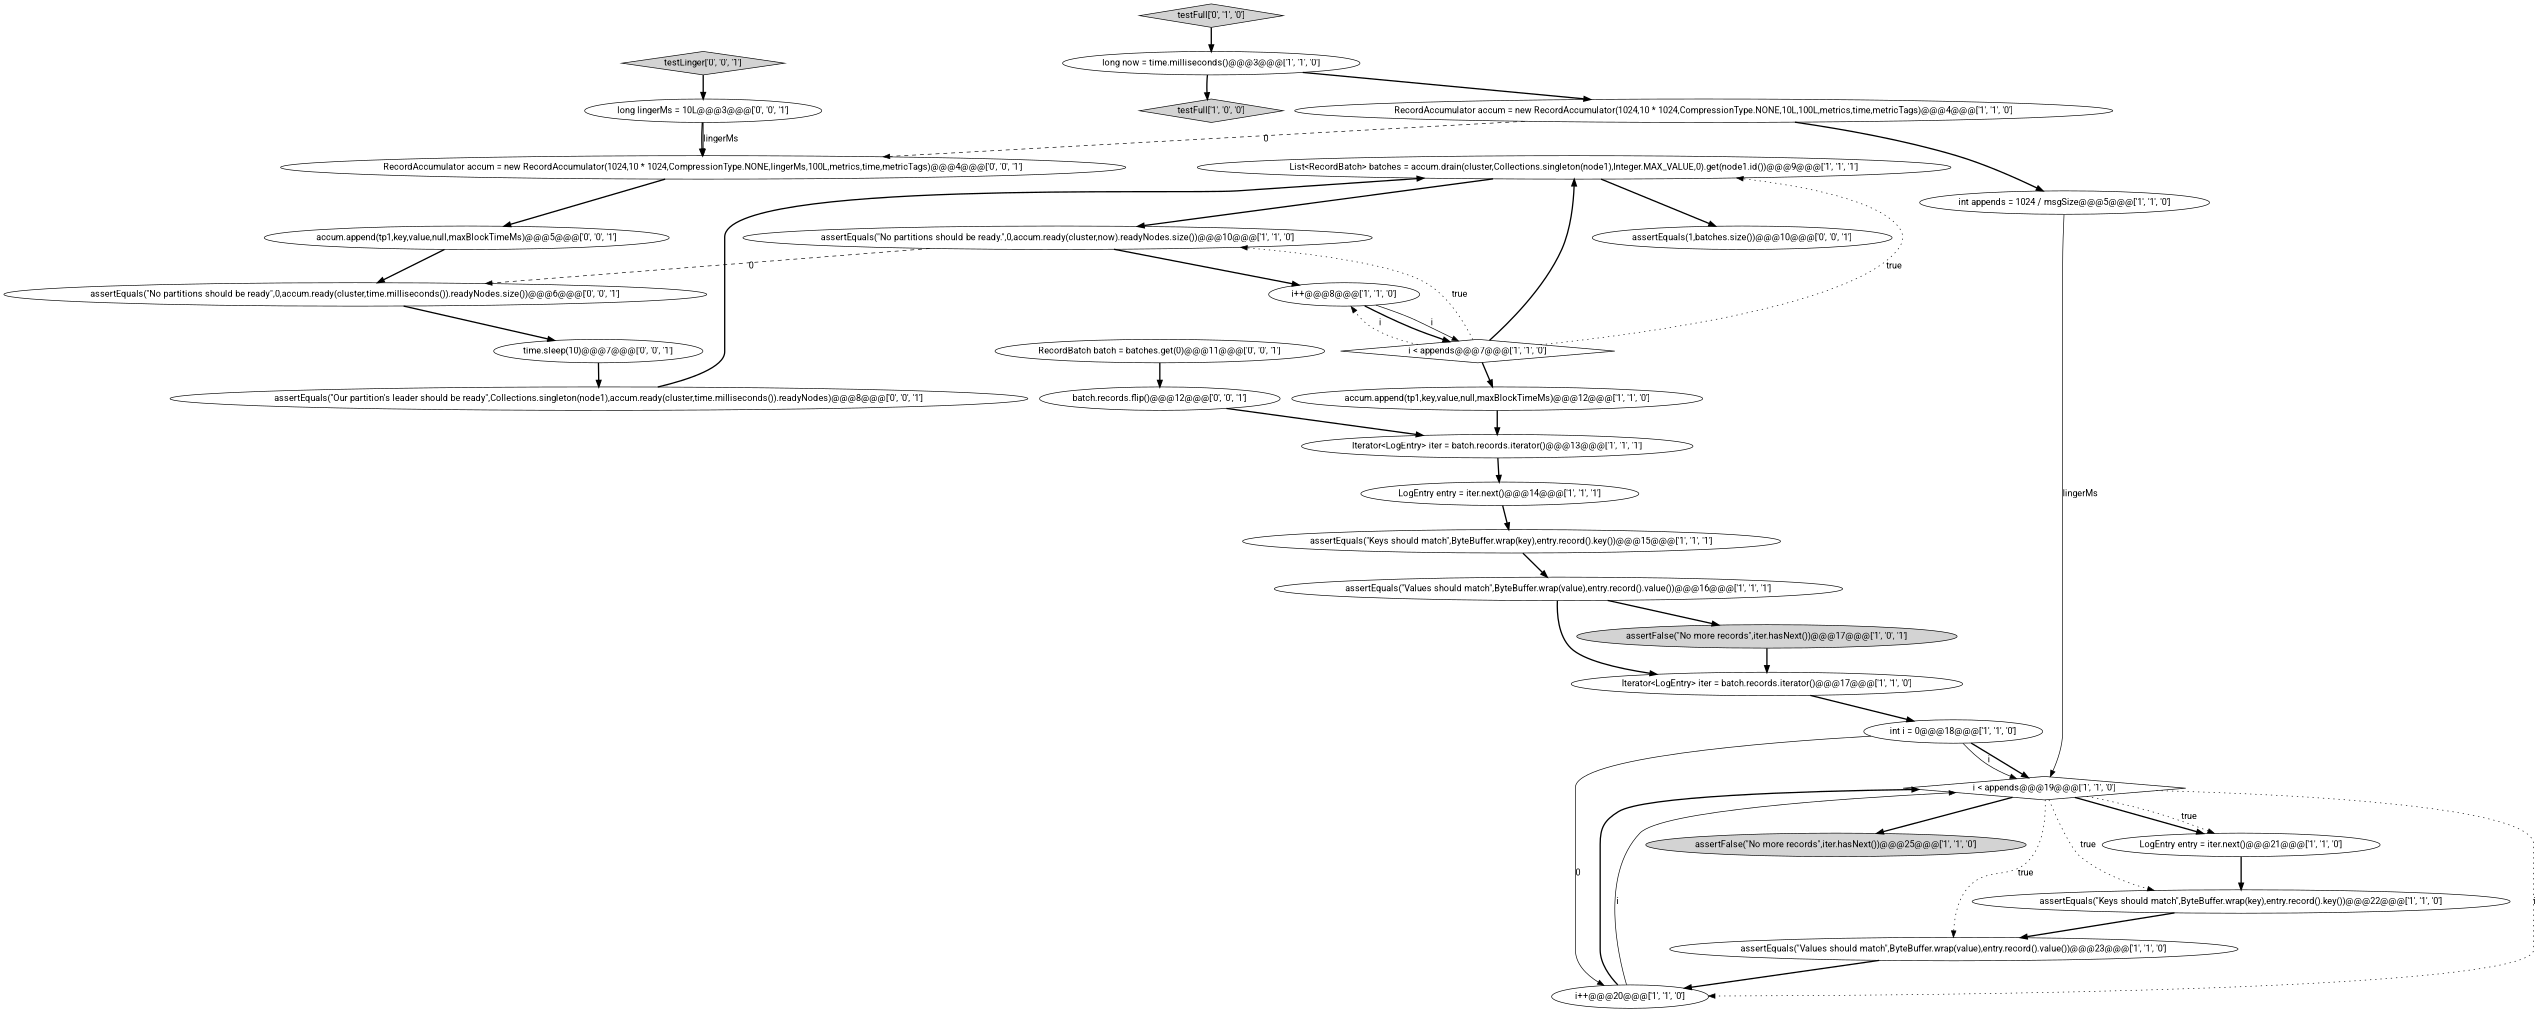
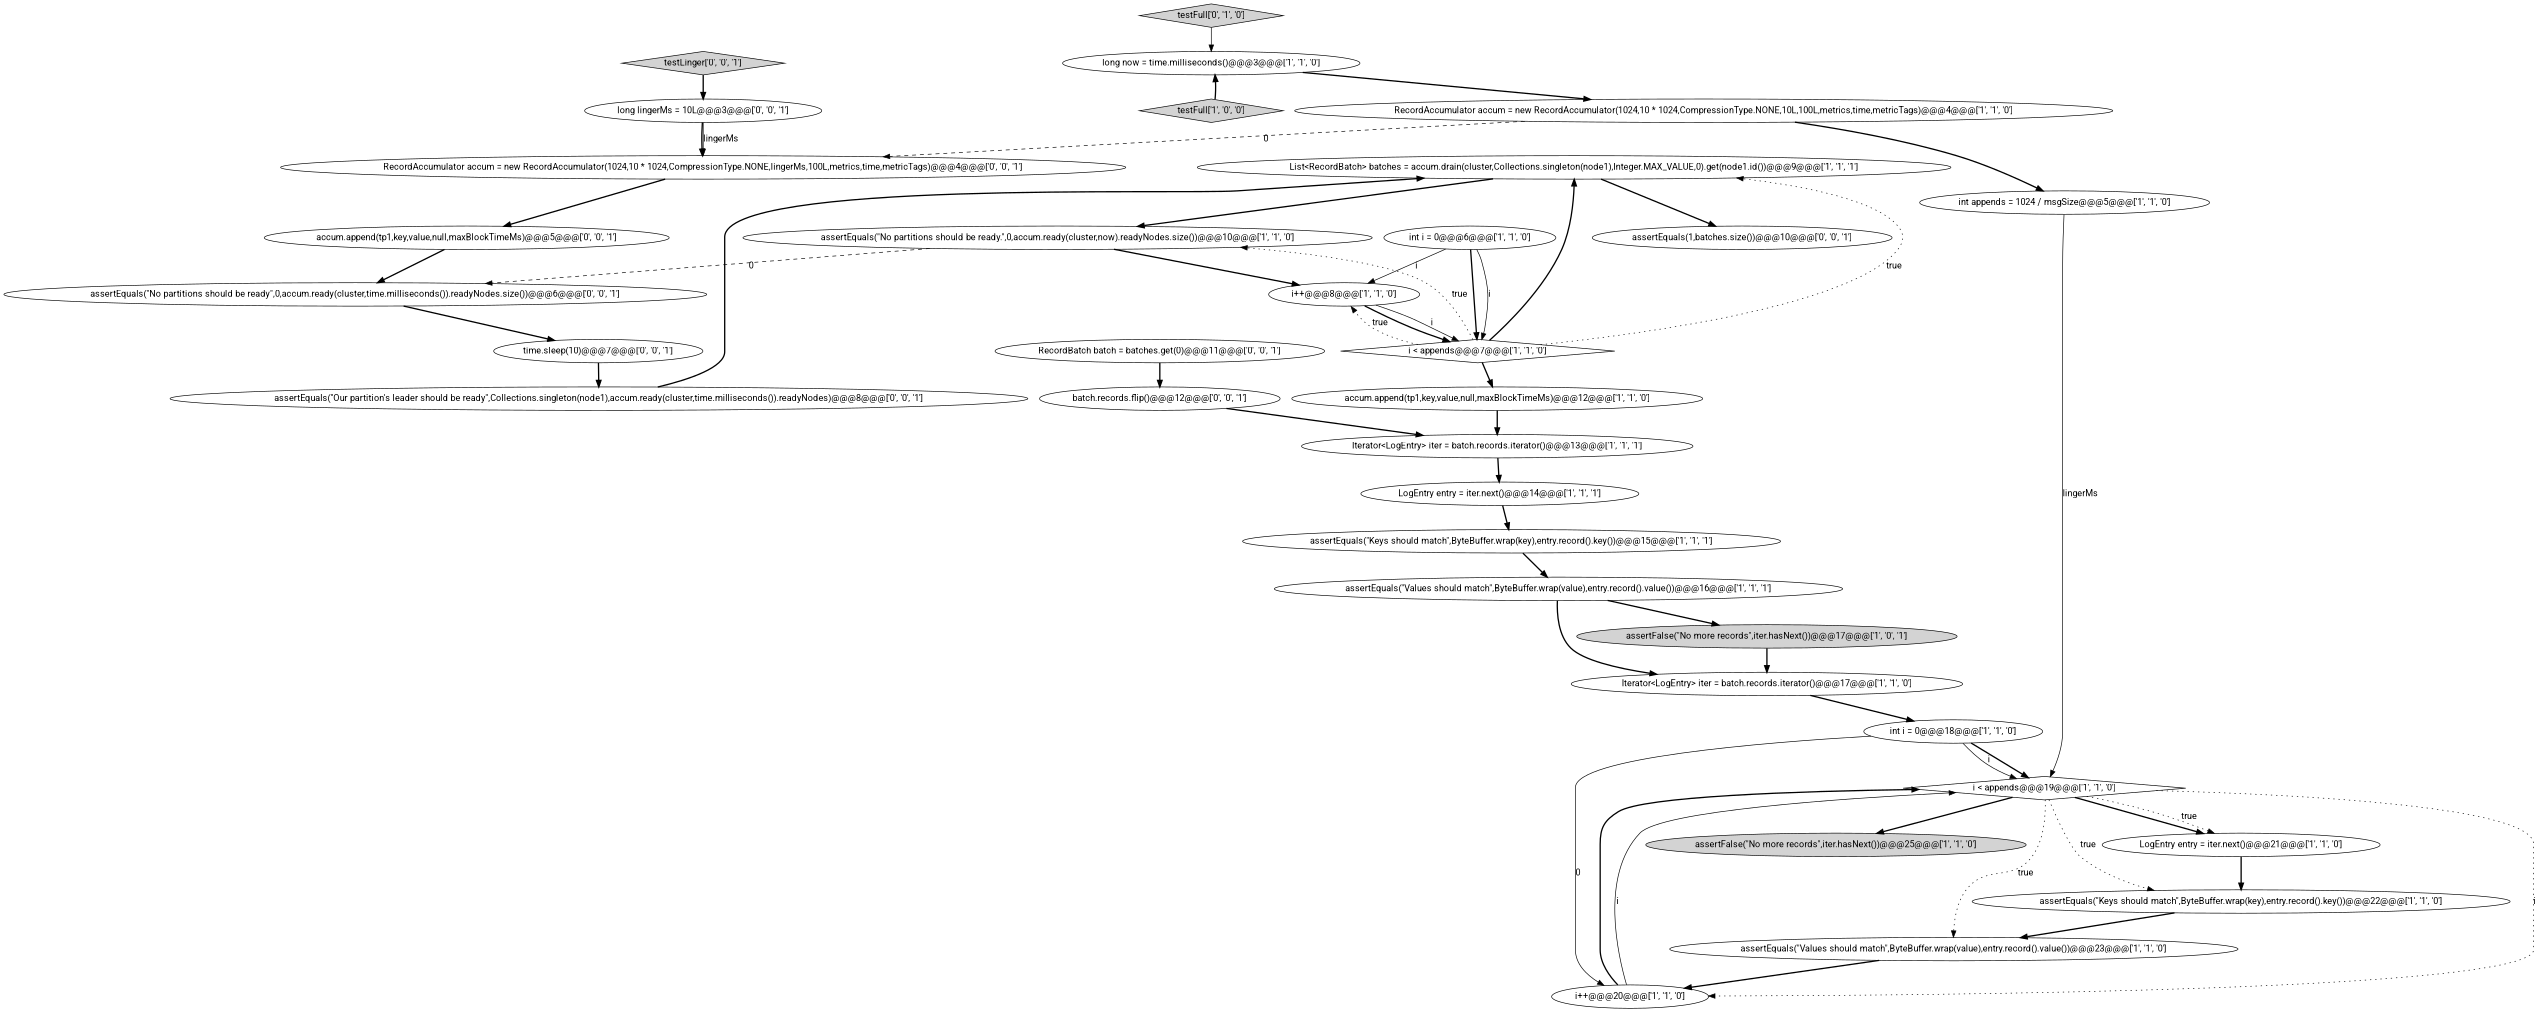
(1211, 36) -> (1211, 36)
(1207, 84) -> (1216, 91)
none -> (1470, 238)
(1380, 323) -> (1380, 323)
